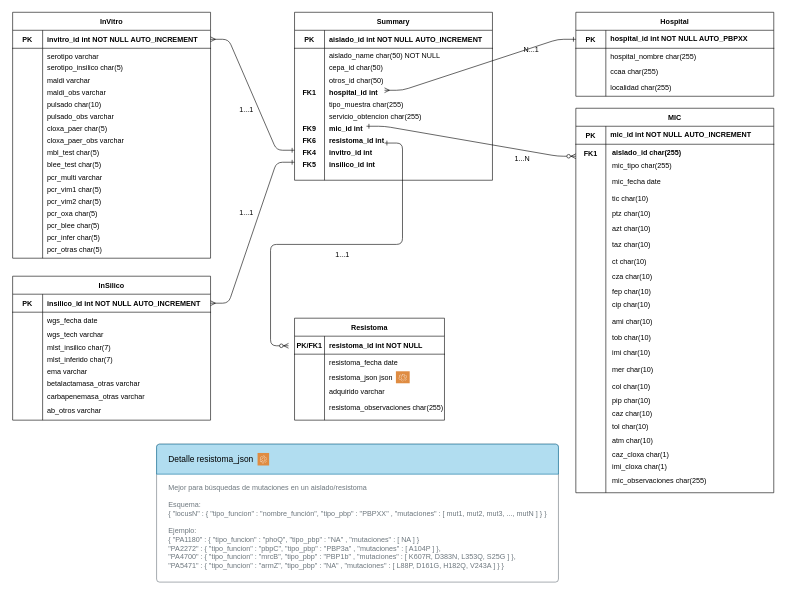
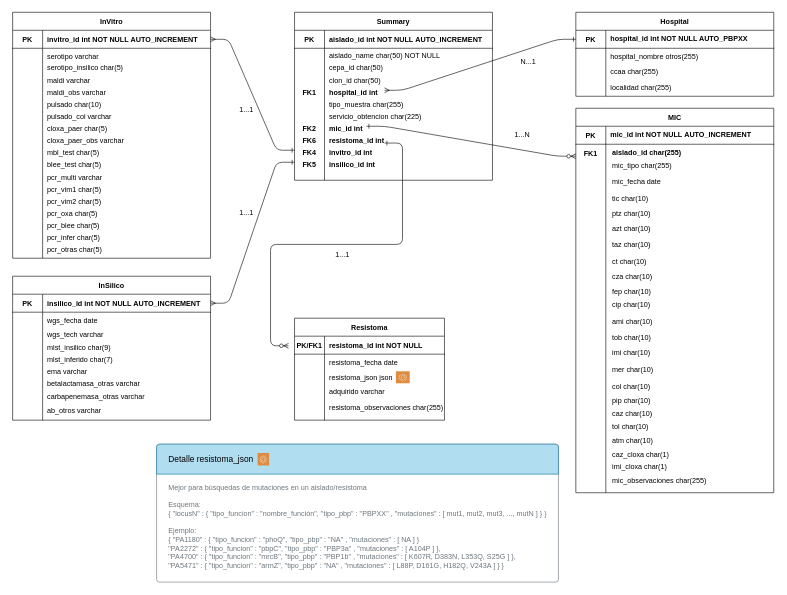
(531, 50) -> (528, 62)
(658, 57) -> (660, 57)
(361, 80) -> (358, 80)
(83, 116) -> (82, 116)
(382, 116) -> (382, 116)
(309, 128) -> (309, 128)
(522, 159) -> (522, 135)
(84, 348) -> (84, 348)
